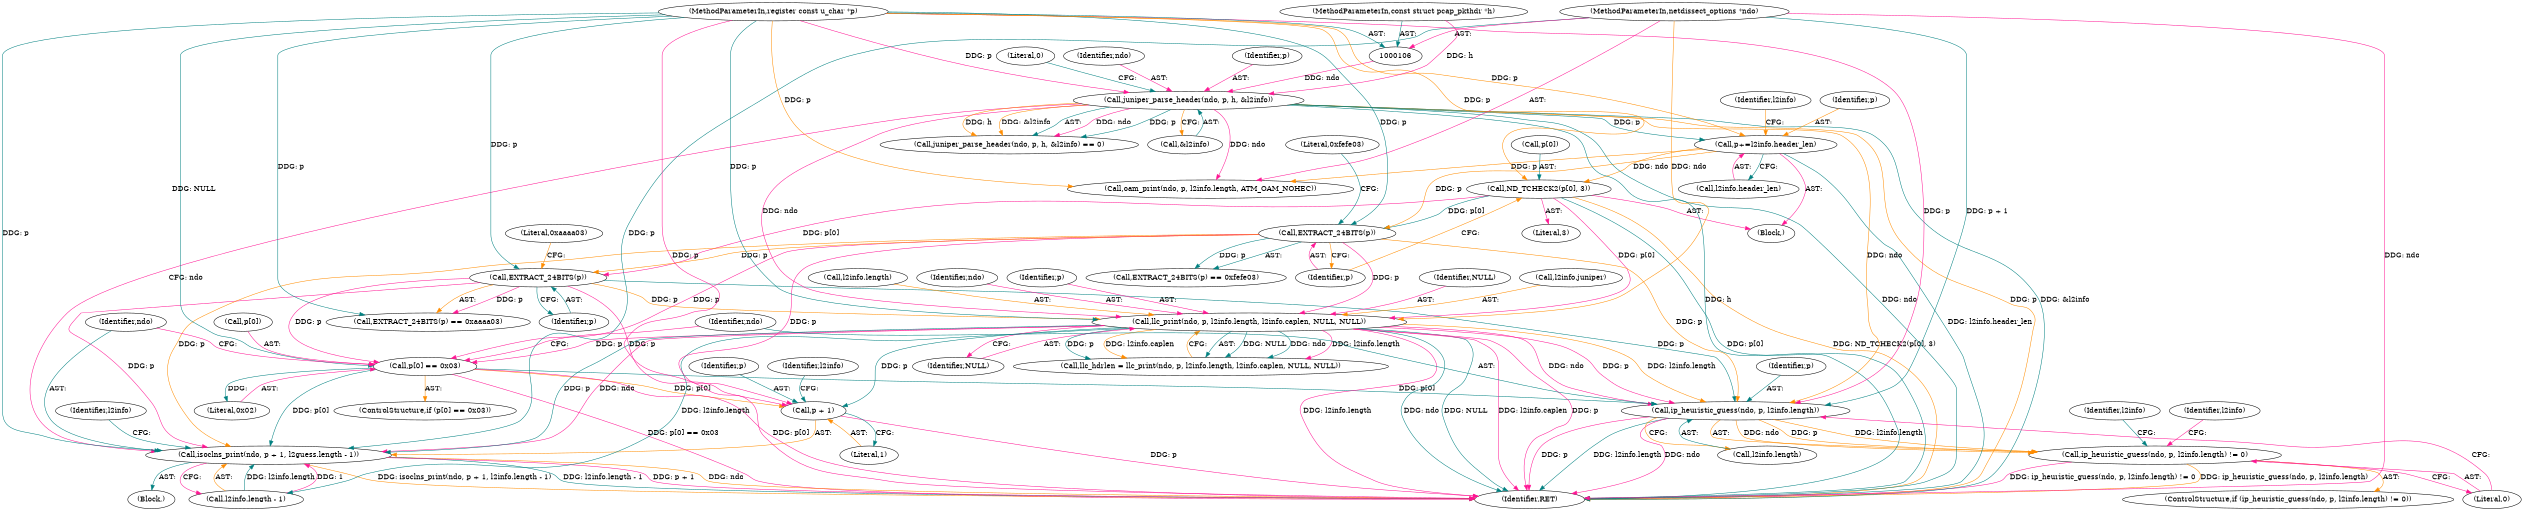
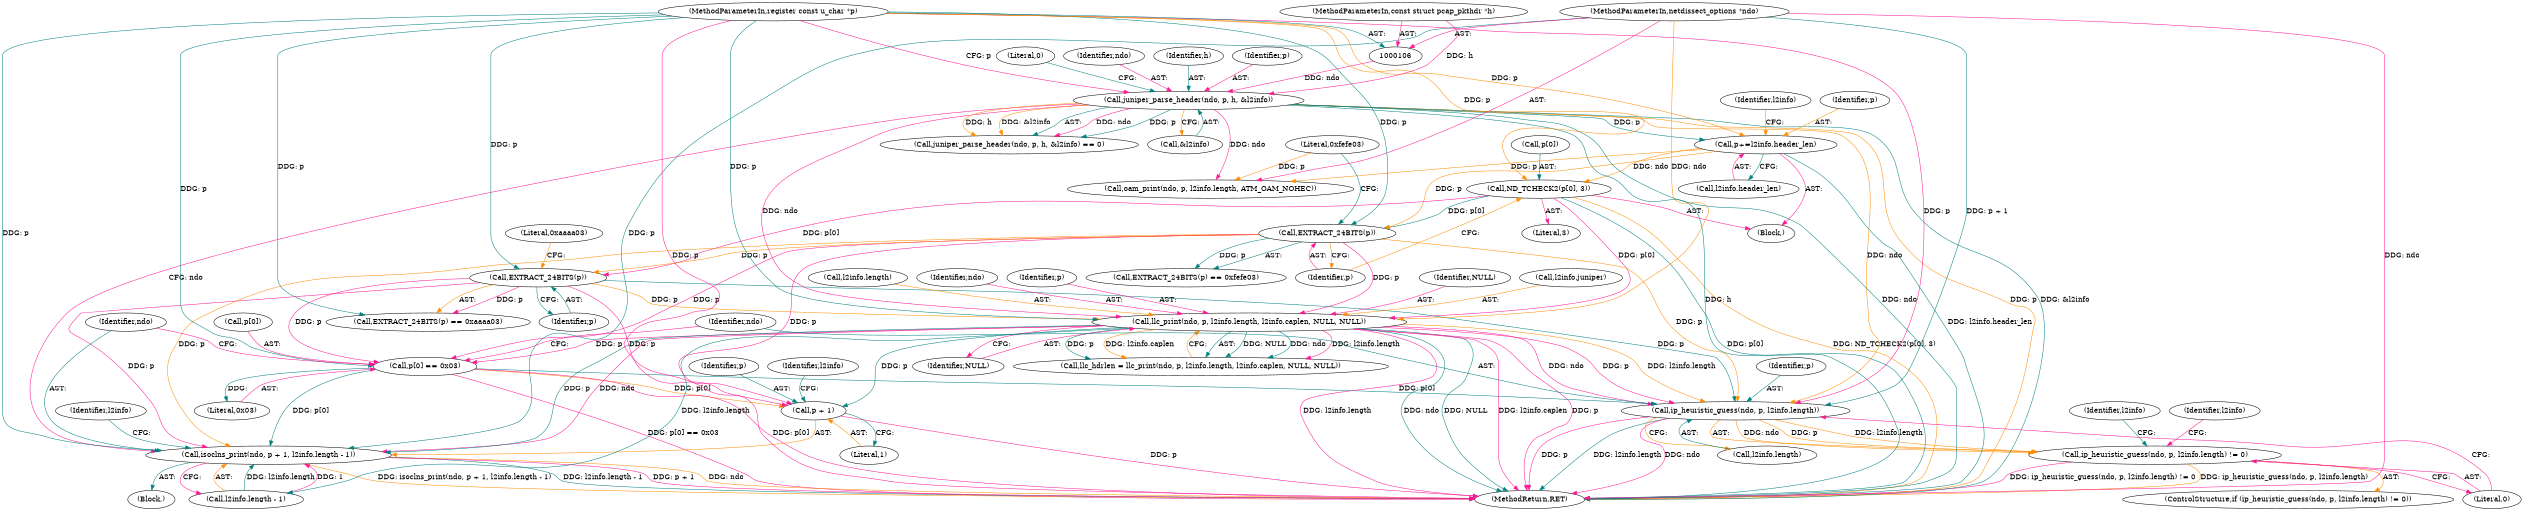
(1400, 31) -> (1400, 31)
(979, 56) -> (979, 56)
none -> (1189, 56)
(873, 162) -> (1275, 166)
(194, 189) -> (194, 189)
(232, 411) -> (232, 411)
(425, 411) -> none
(269, 455) -> (269, 455)
(1530, 500) -> (1530, 500)
